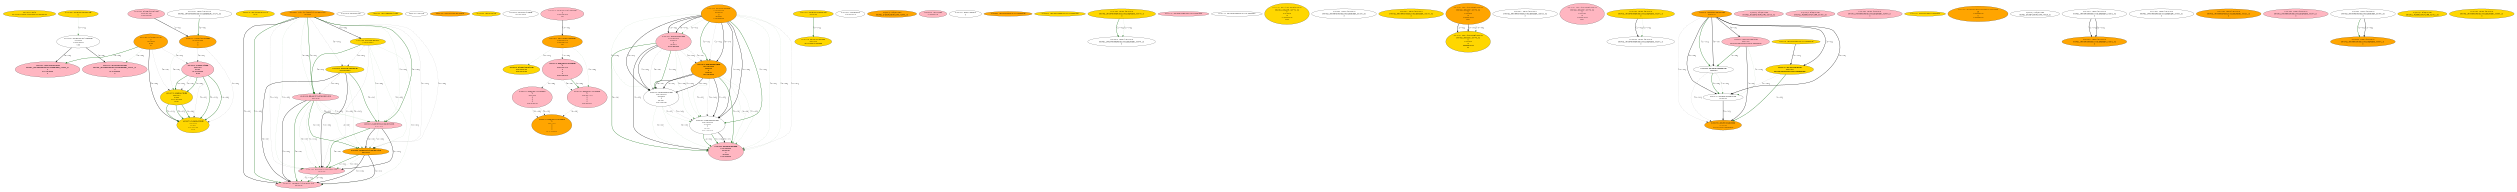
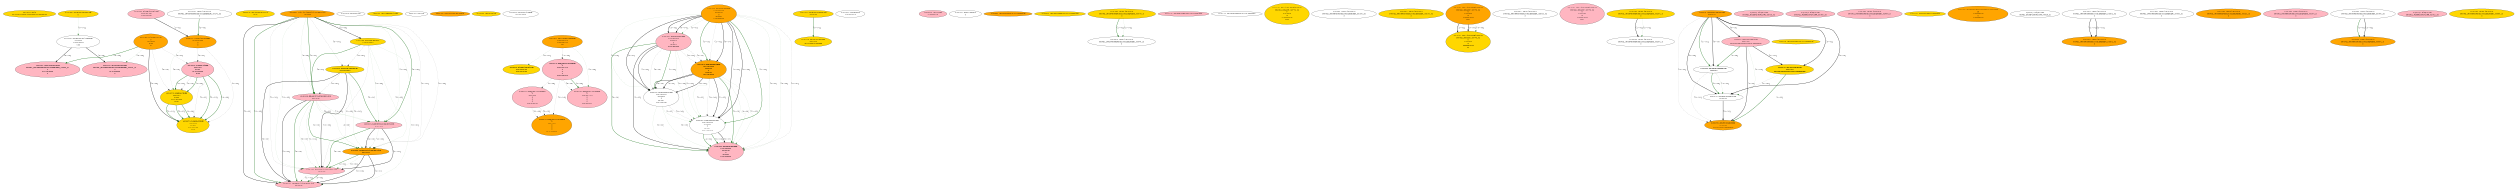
(562, 14) -> none
(892, 14) -> none
(2422, 14) -> (2422, 14)
(1793, 54) -> (1767, 55)
(570, 111) -> (556, 97)
